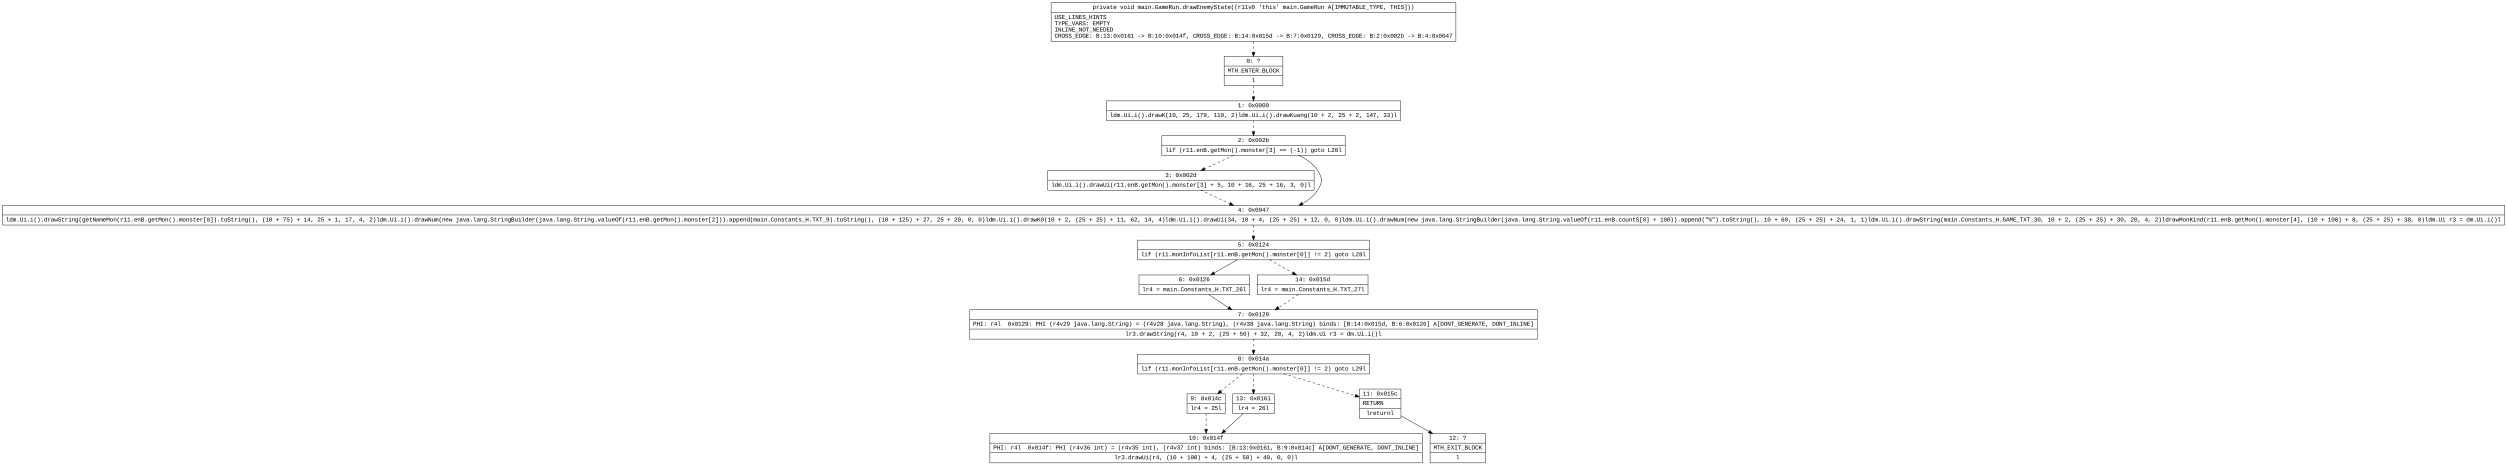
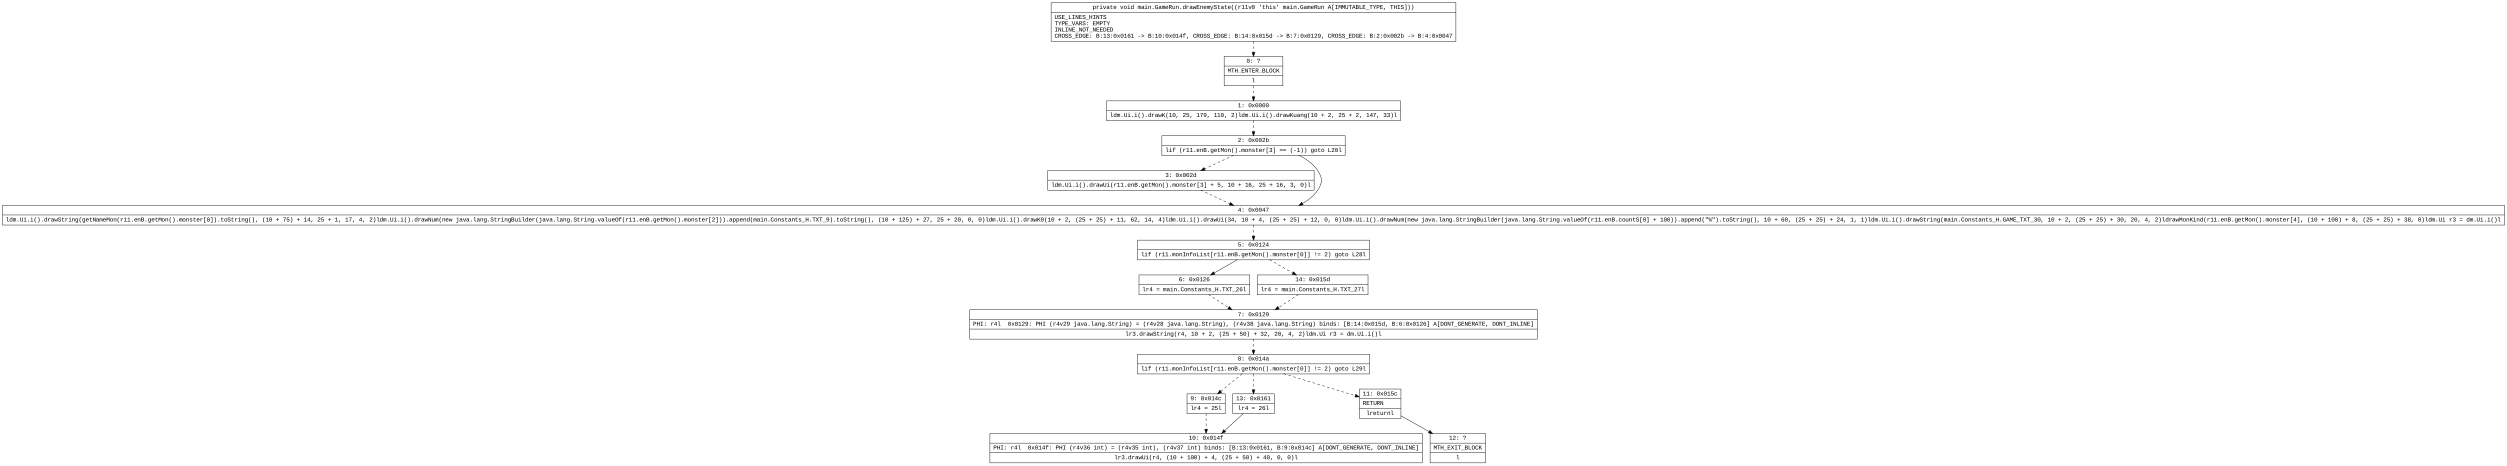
(1219, 301) -> (1219, 301)
